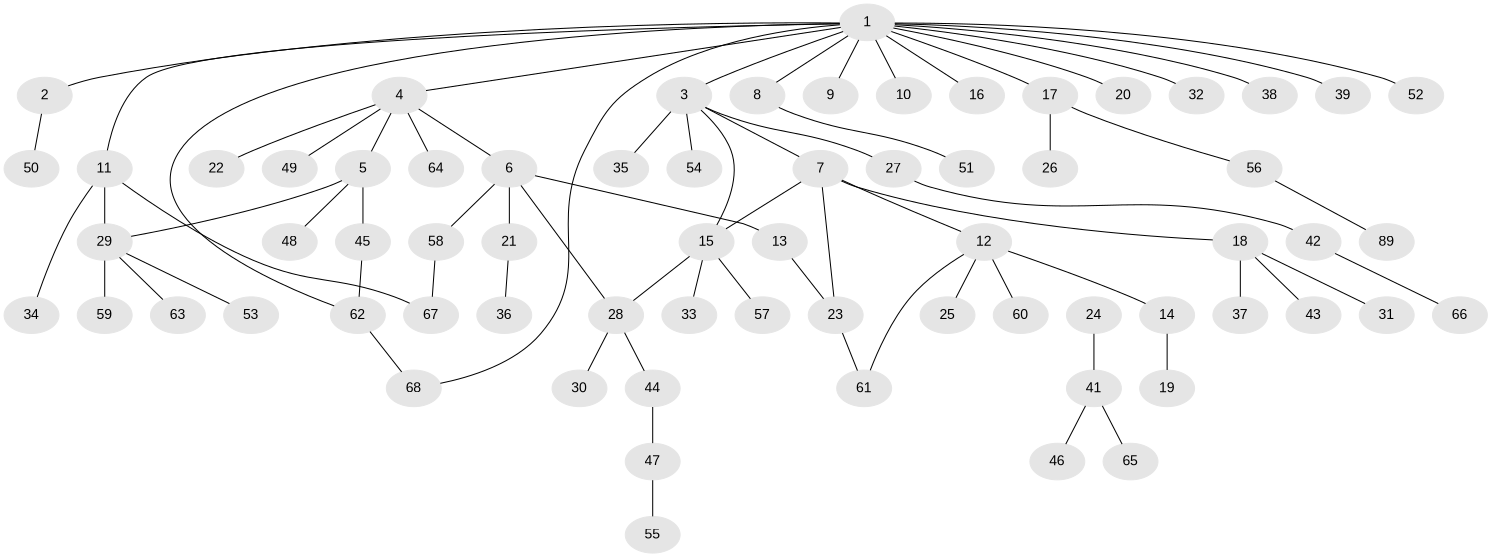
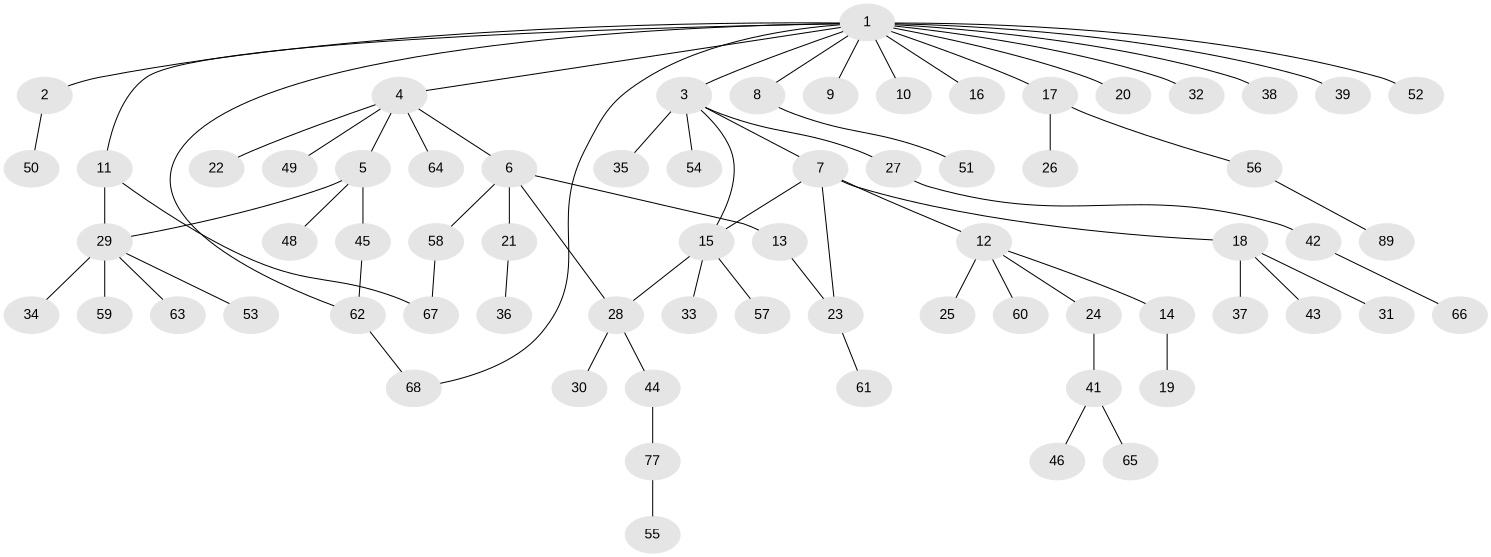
(60, 239) -> (68, 278)
(906, 303) -> (1039, 279)
(653, 462) -> (653, 462)
